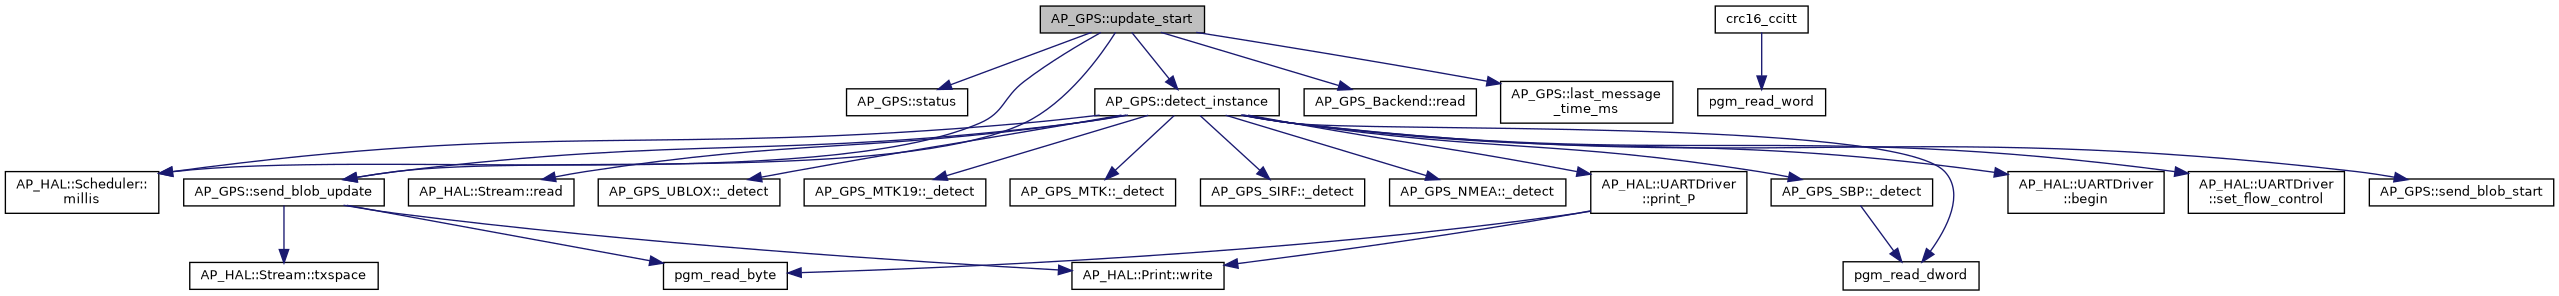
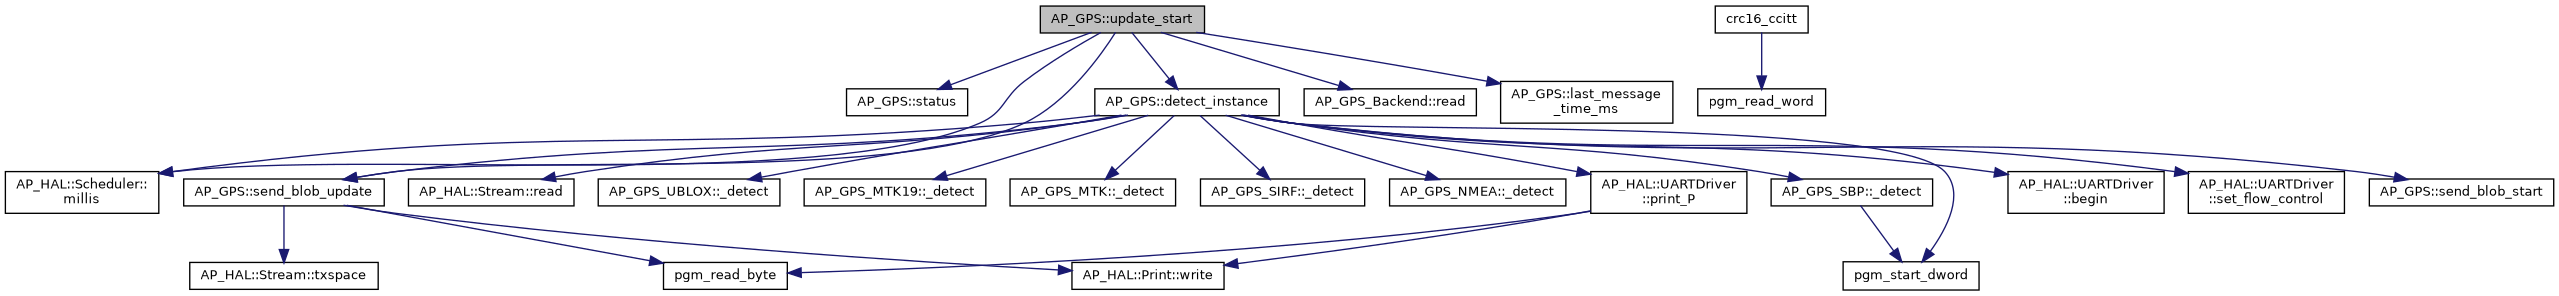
(1911, 276) -> (1911, 276)
